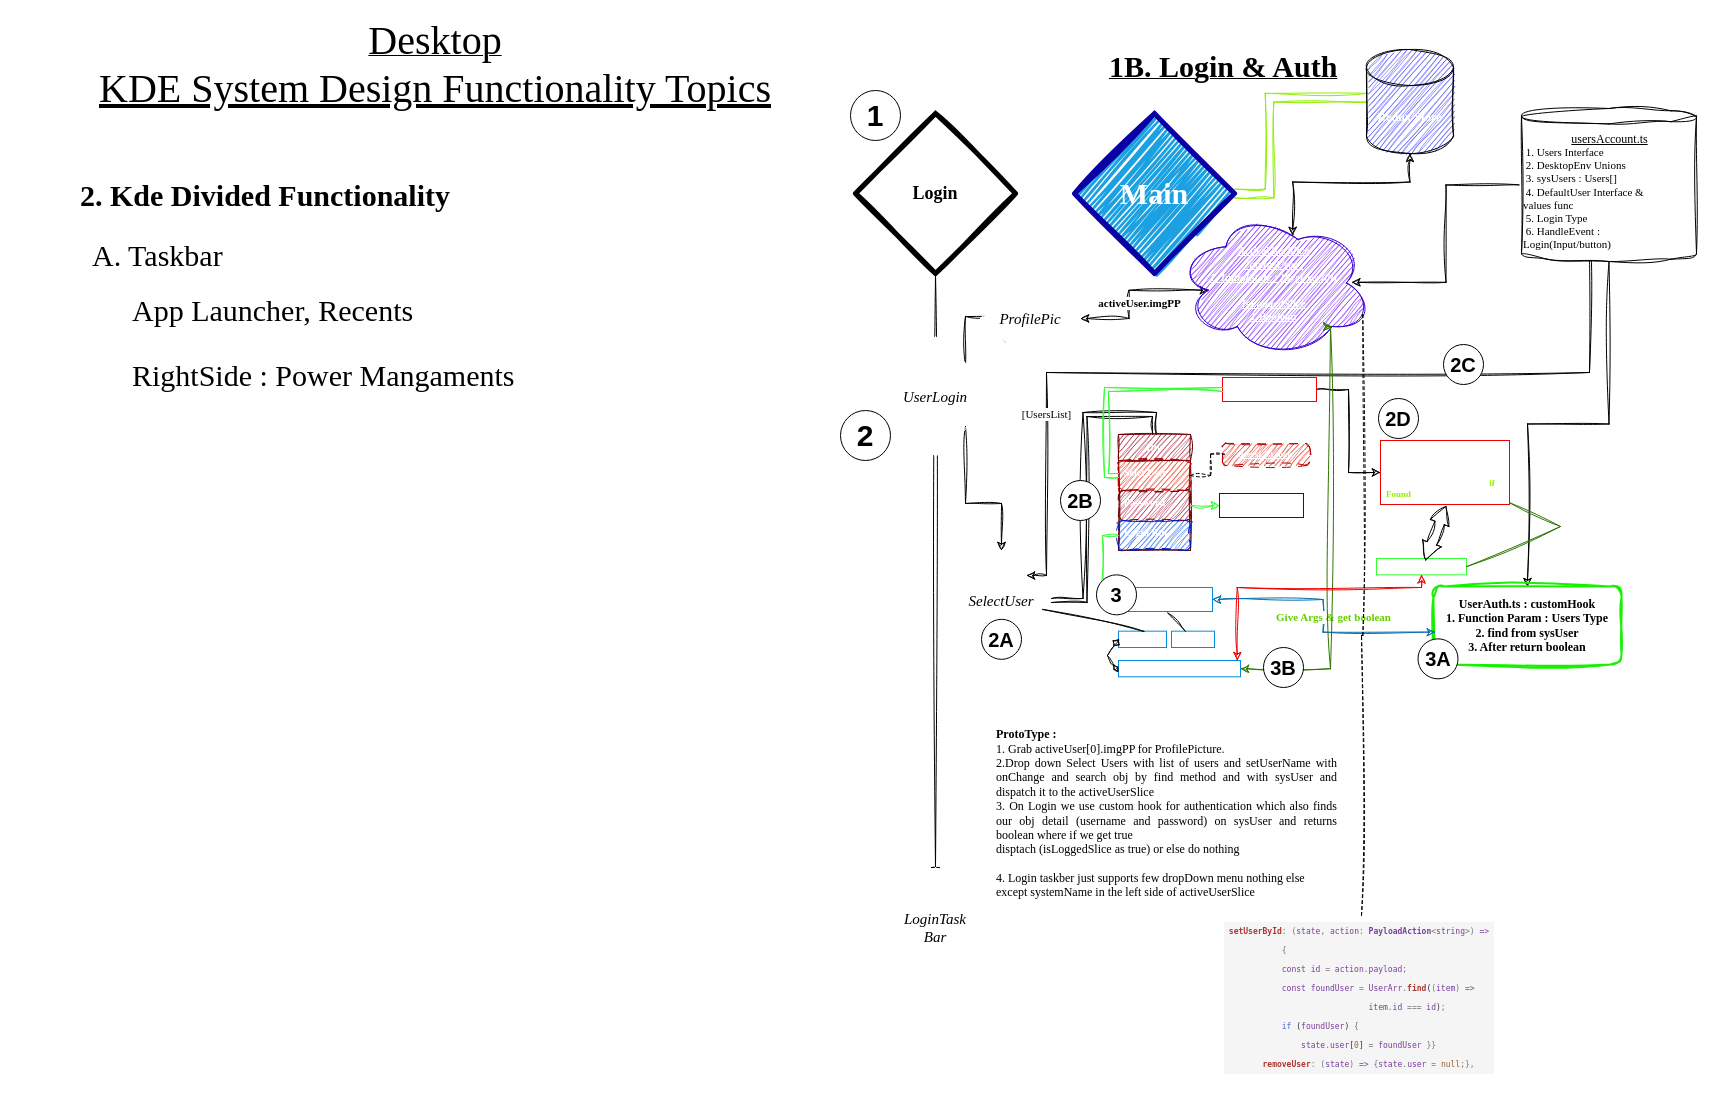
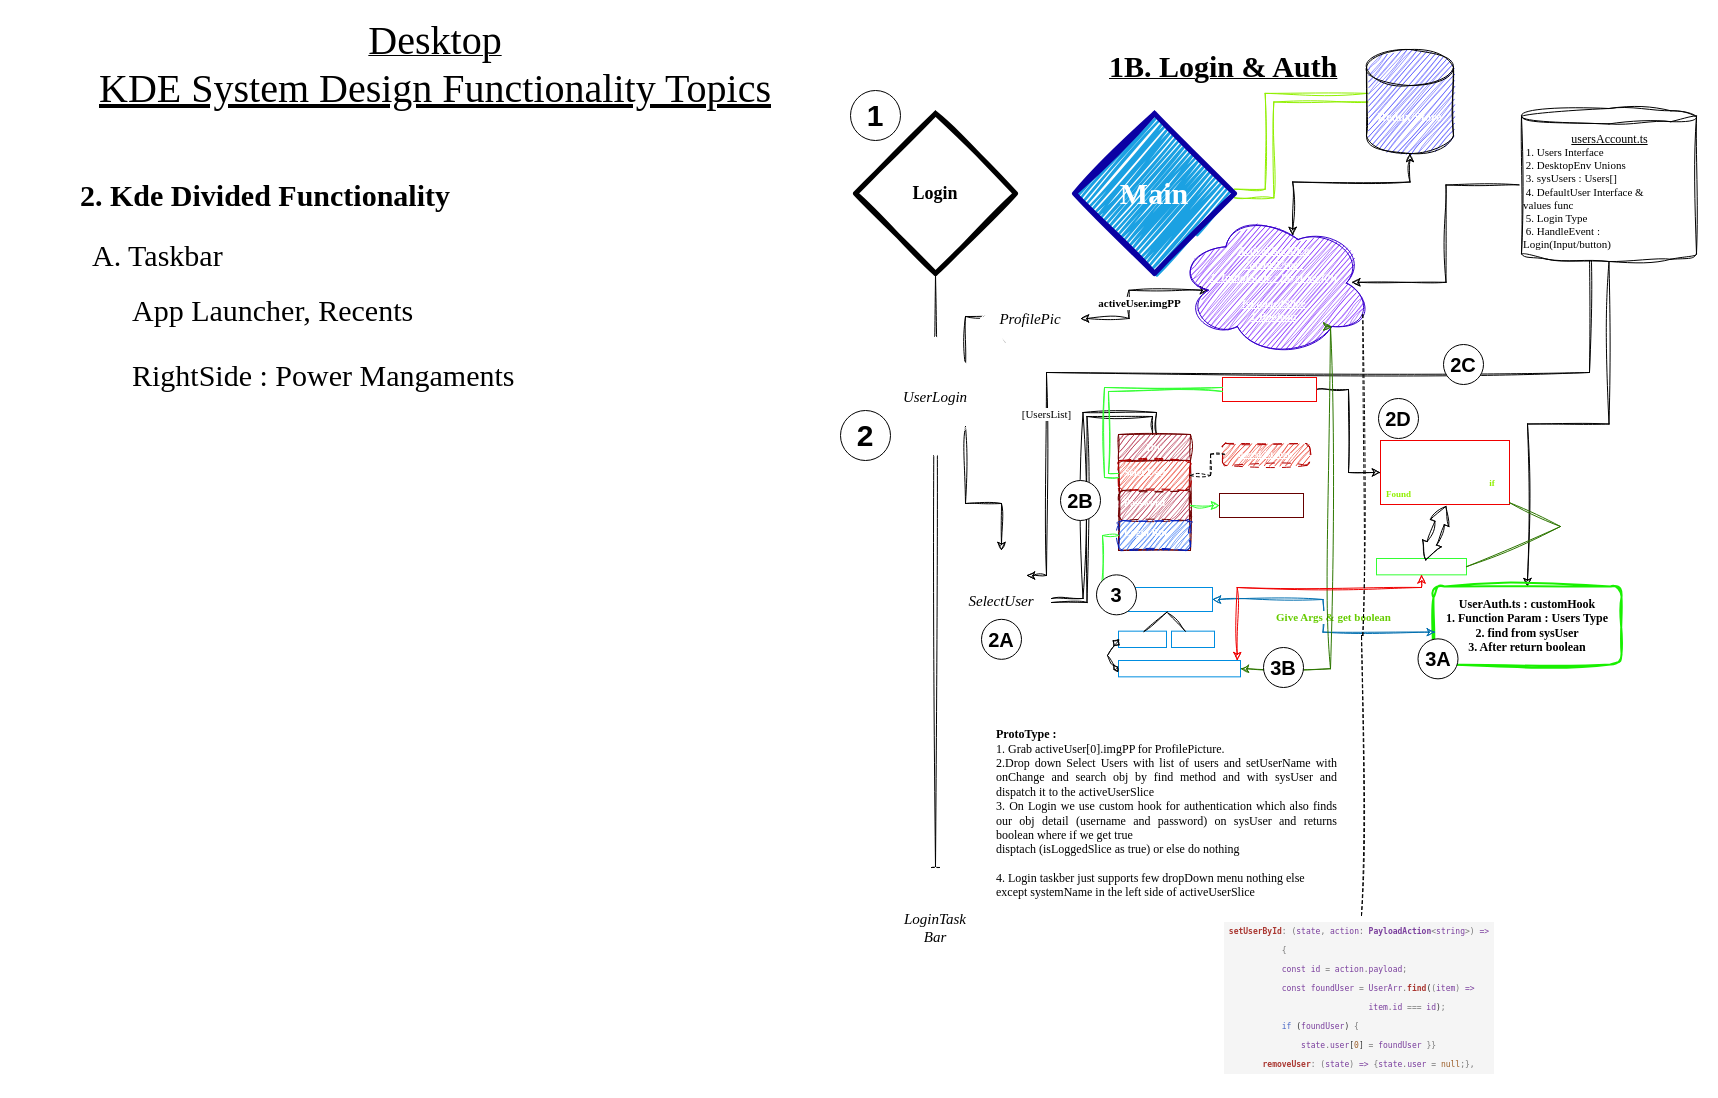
(1094, 621) -> (1154, 623)
